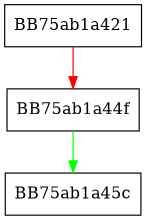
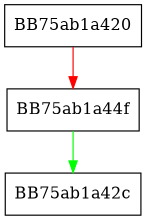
(73, 26) -> (73, 26)
(73, 194) -> (73, 194)
